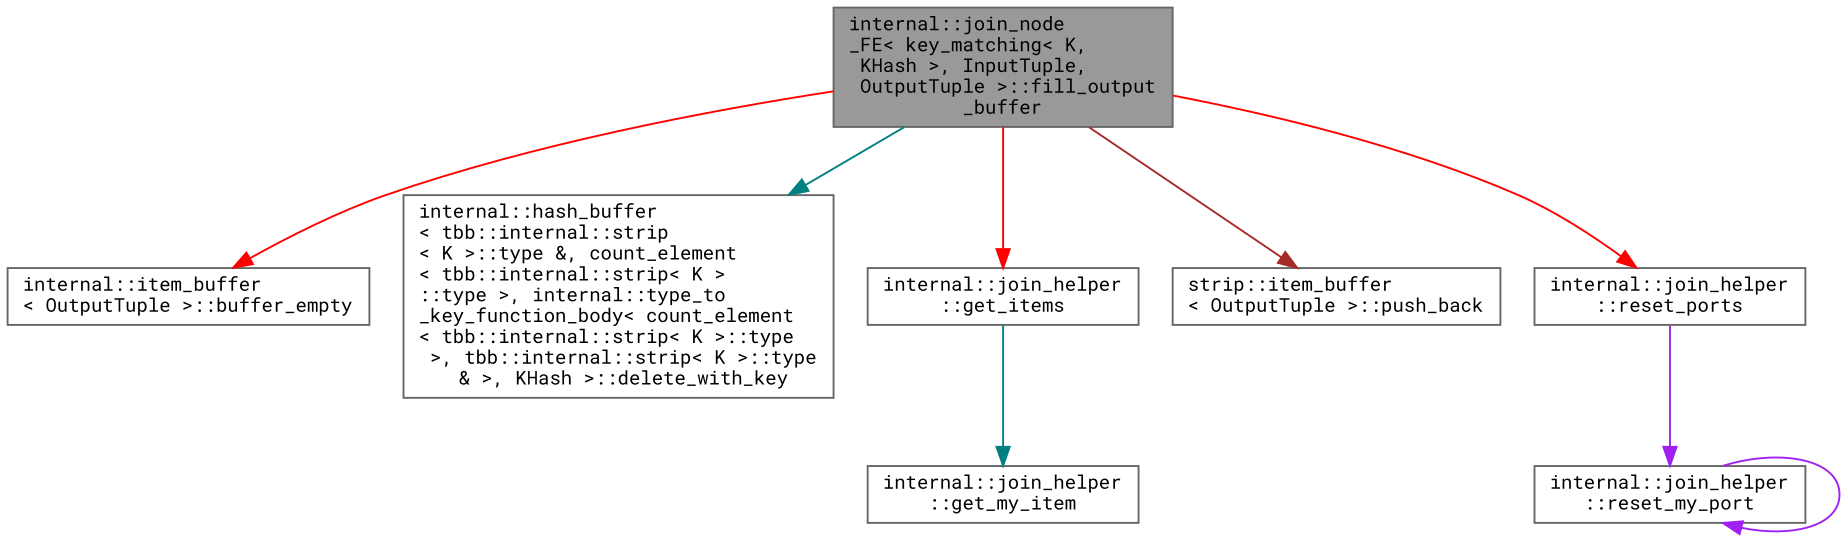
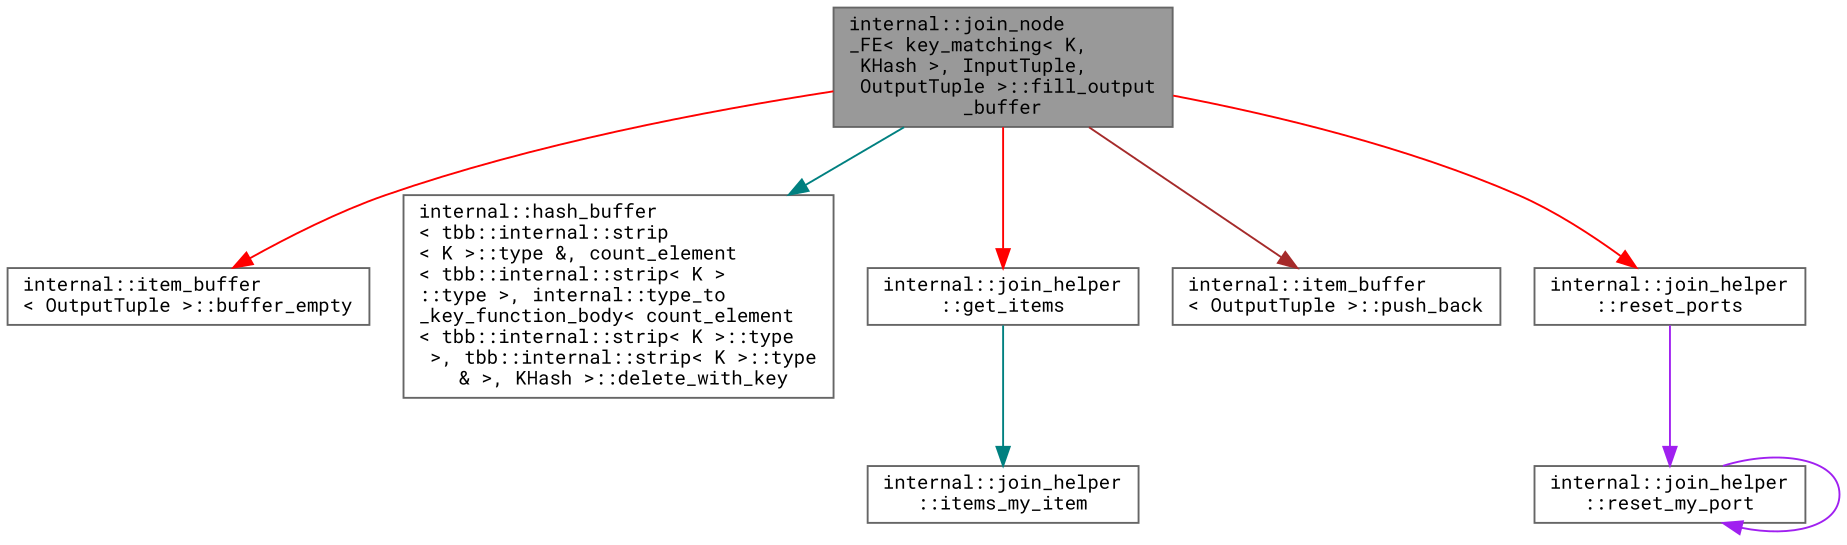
(1337, 296) -> (1337, 296)
(1003, 494) -> (1003, 494)
